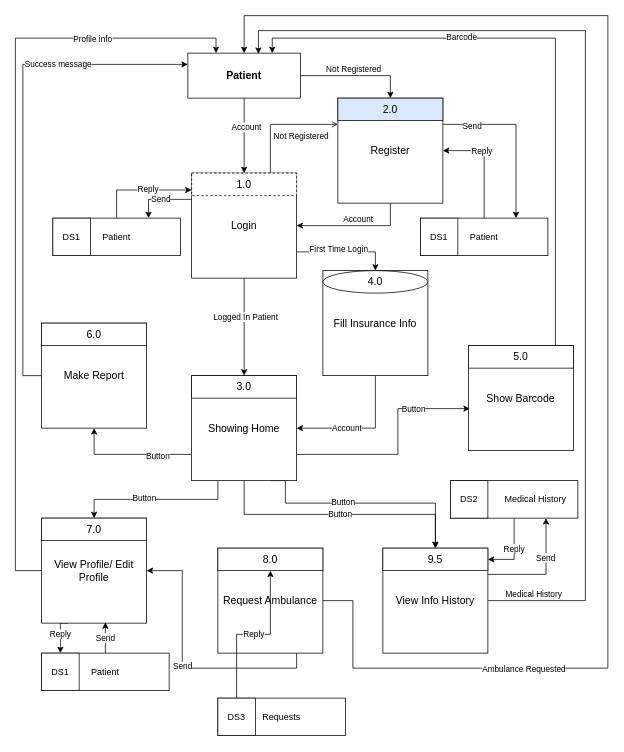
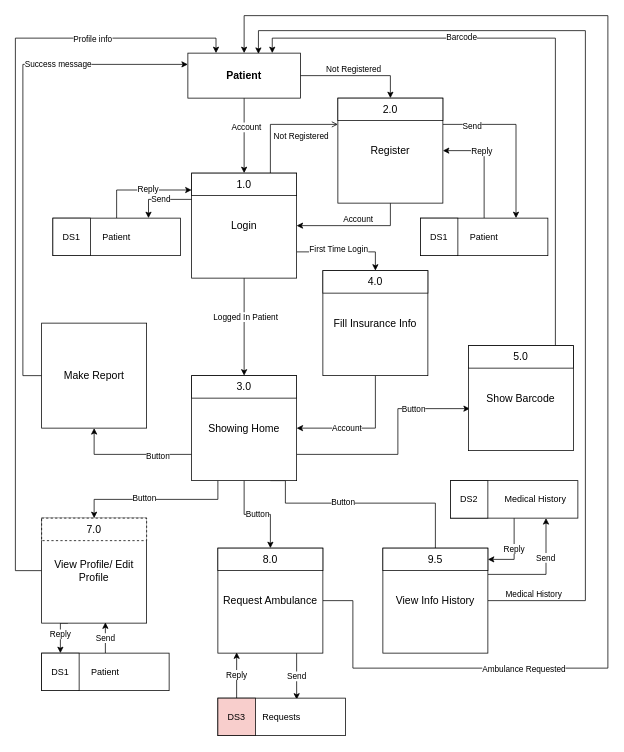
(390, 109) -> (390, 109)
(244, 184) -> (244, 184)
(375, 282) -> (375, 282)
(94, 334) -> none
(435, 512) -> (435, 546)
(336, 514) -> (268, 514)
(94, 529) -> (94, 529)
(182, 610) -> (297, 680)
(269, 634) -> (237, 675)
(237, 717) -> (237, 717)
